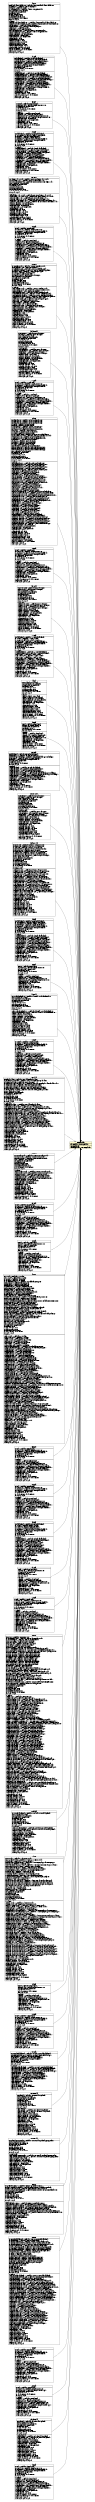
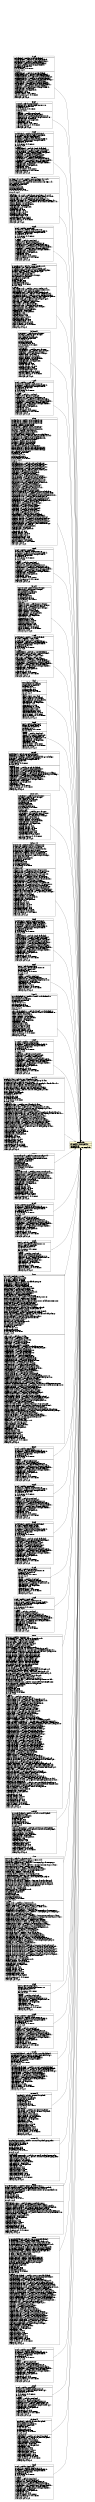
(34, 28) -> none
(30, 707) -> (30, 707)
(25, 2448) -> (25, 2448)
